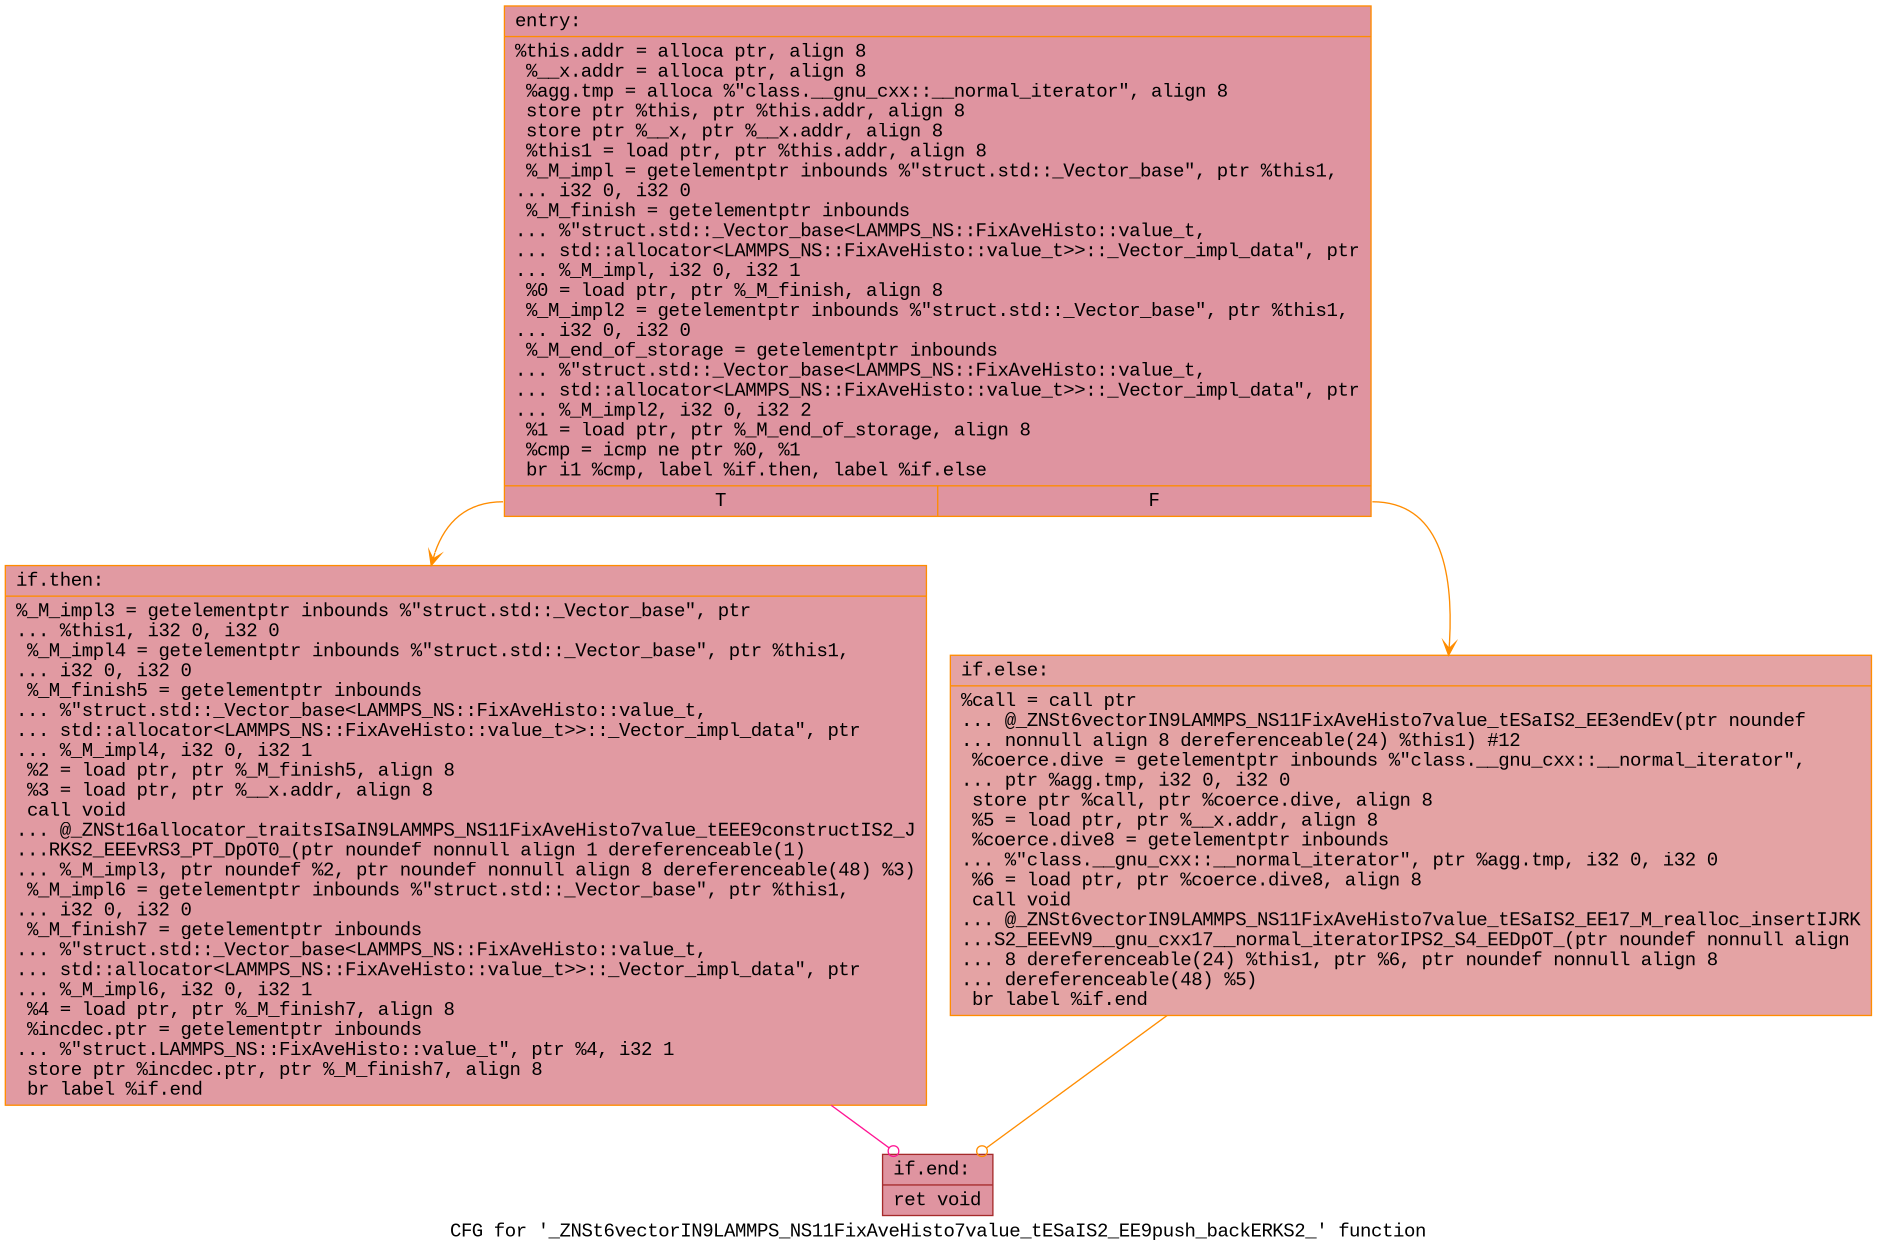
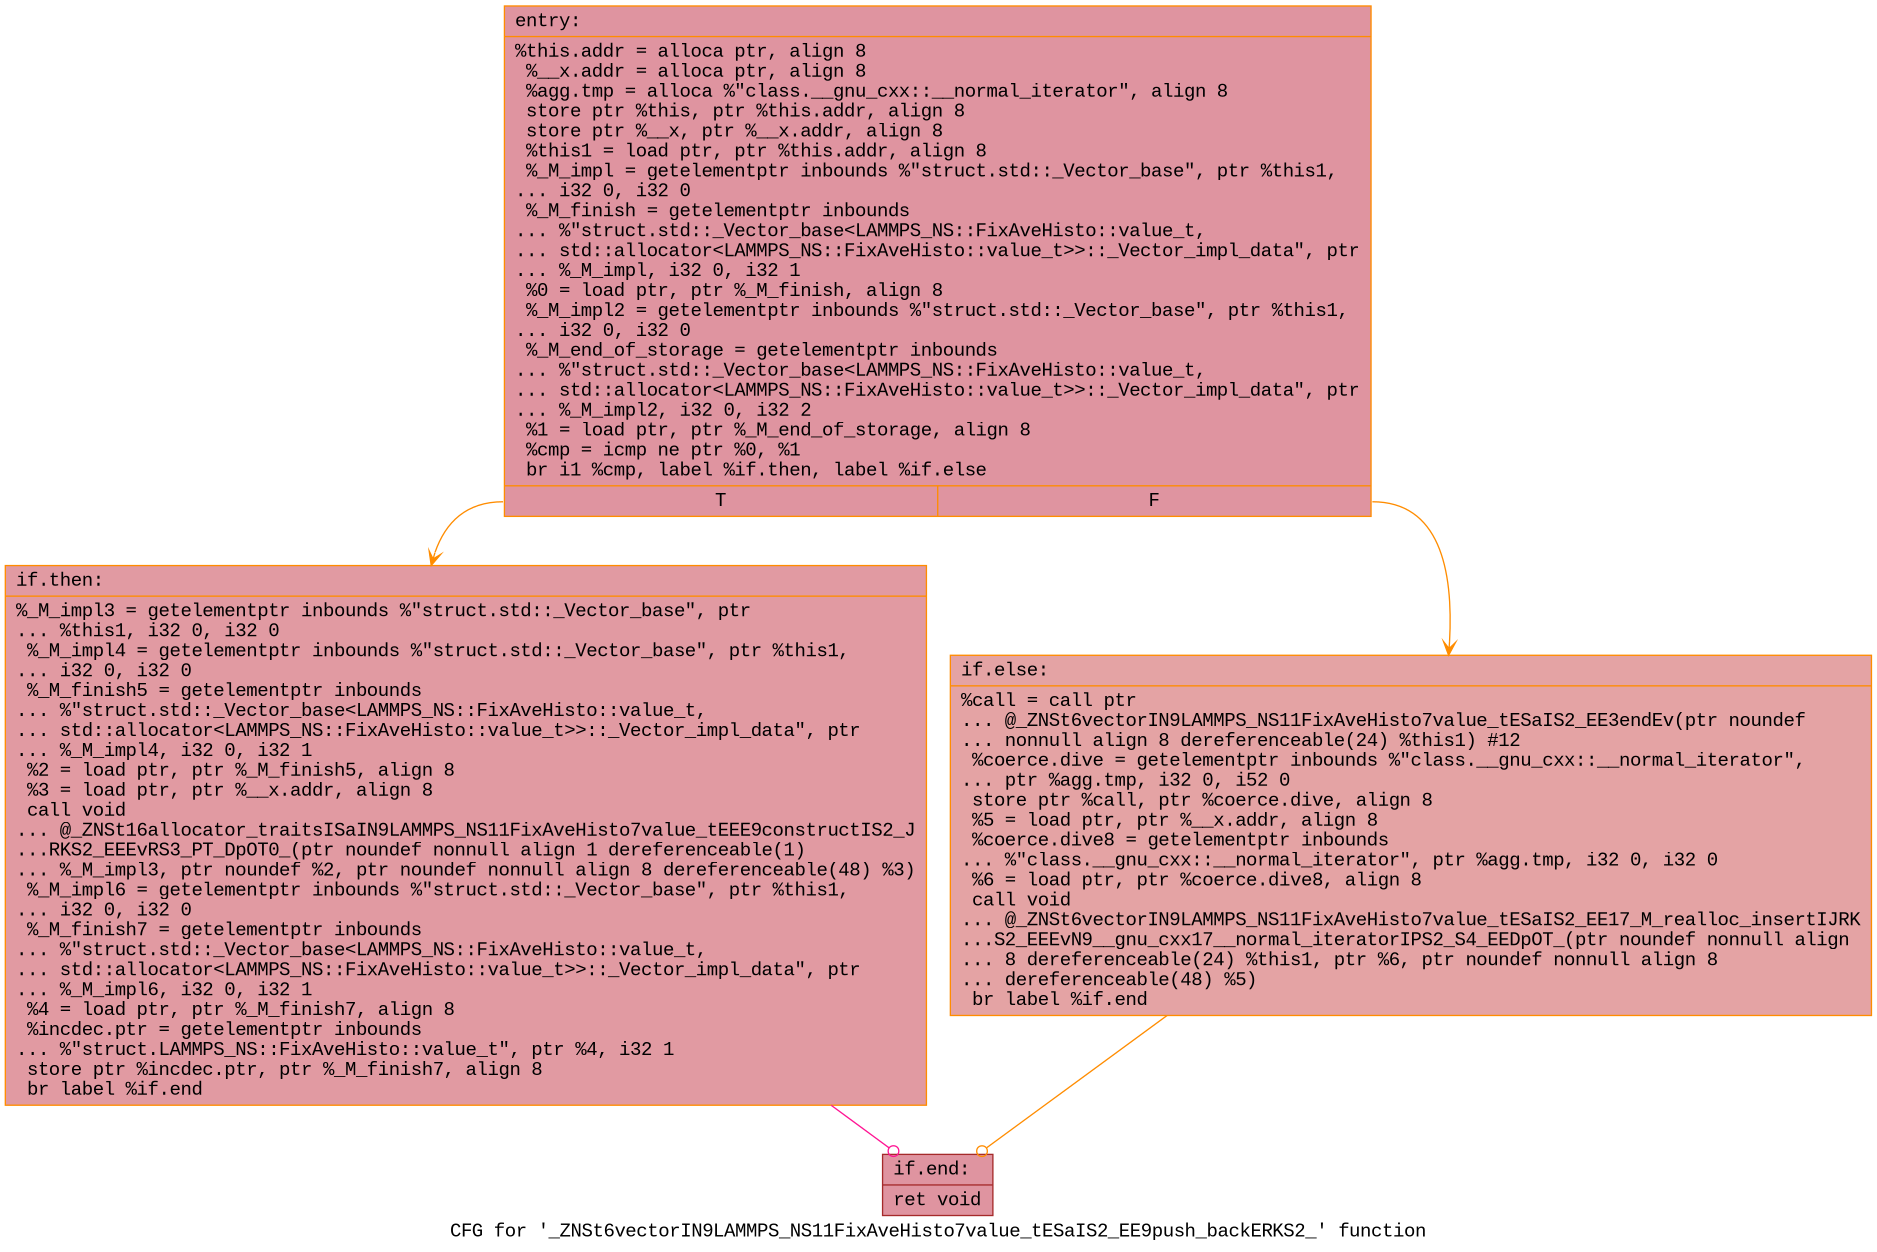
(1126, 780) -> (1126, 780)
